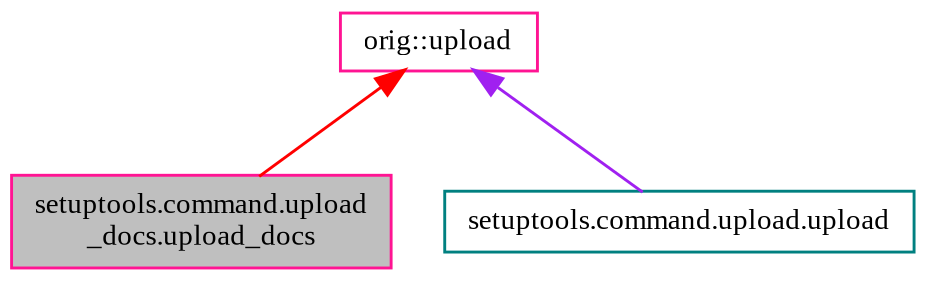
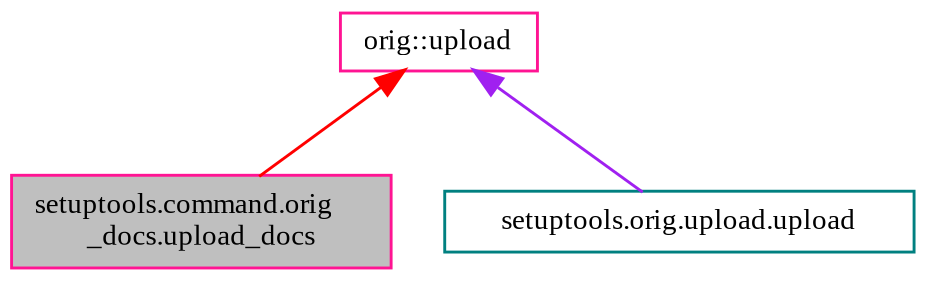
(201, 222) -> (201, 222)
(679, 222) -> (679, 222)
